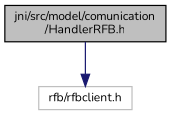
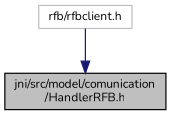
(85, 58) -> (85, 45)
